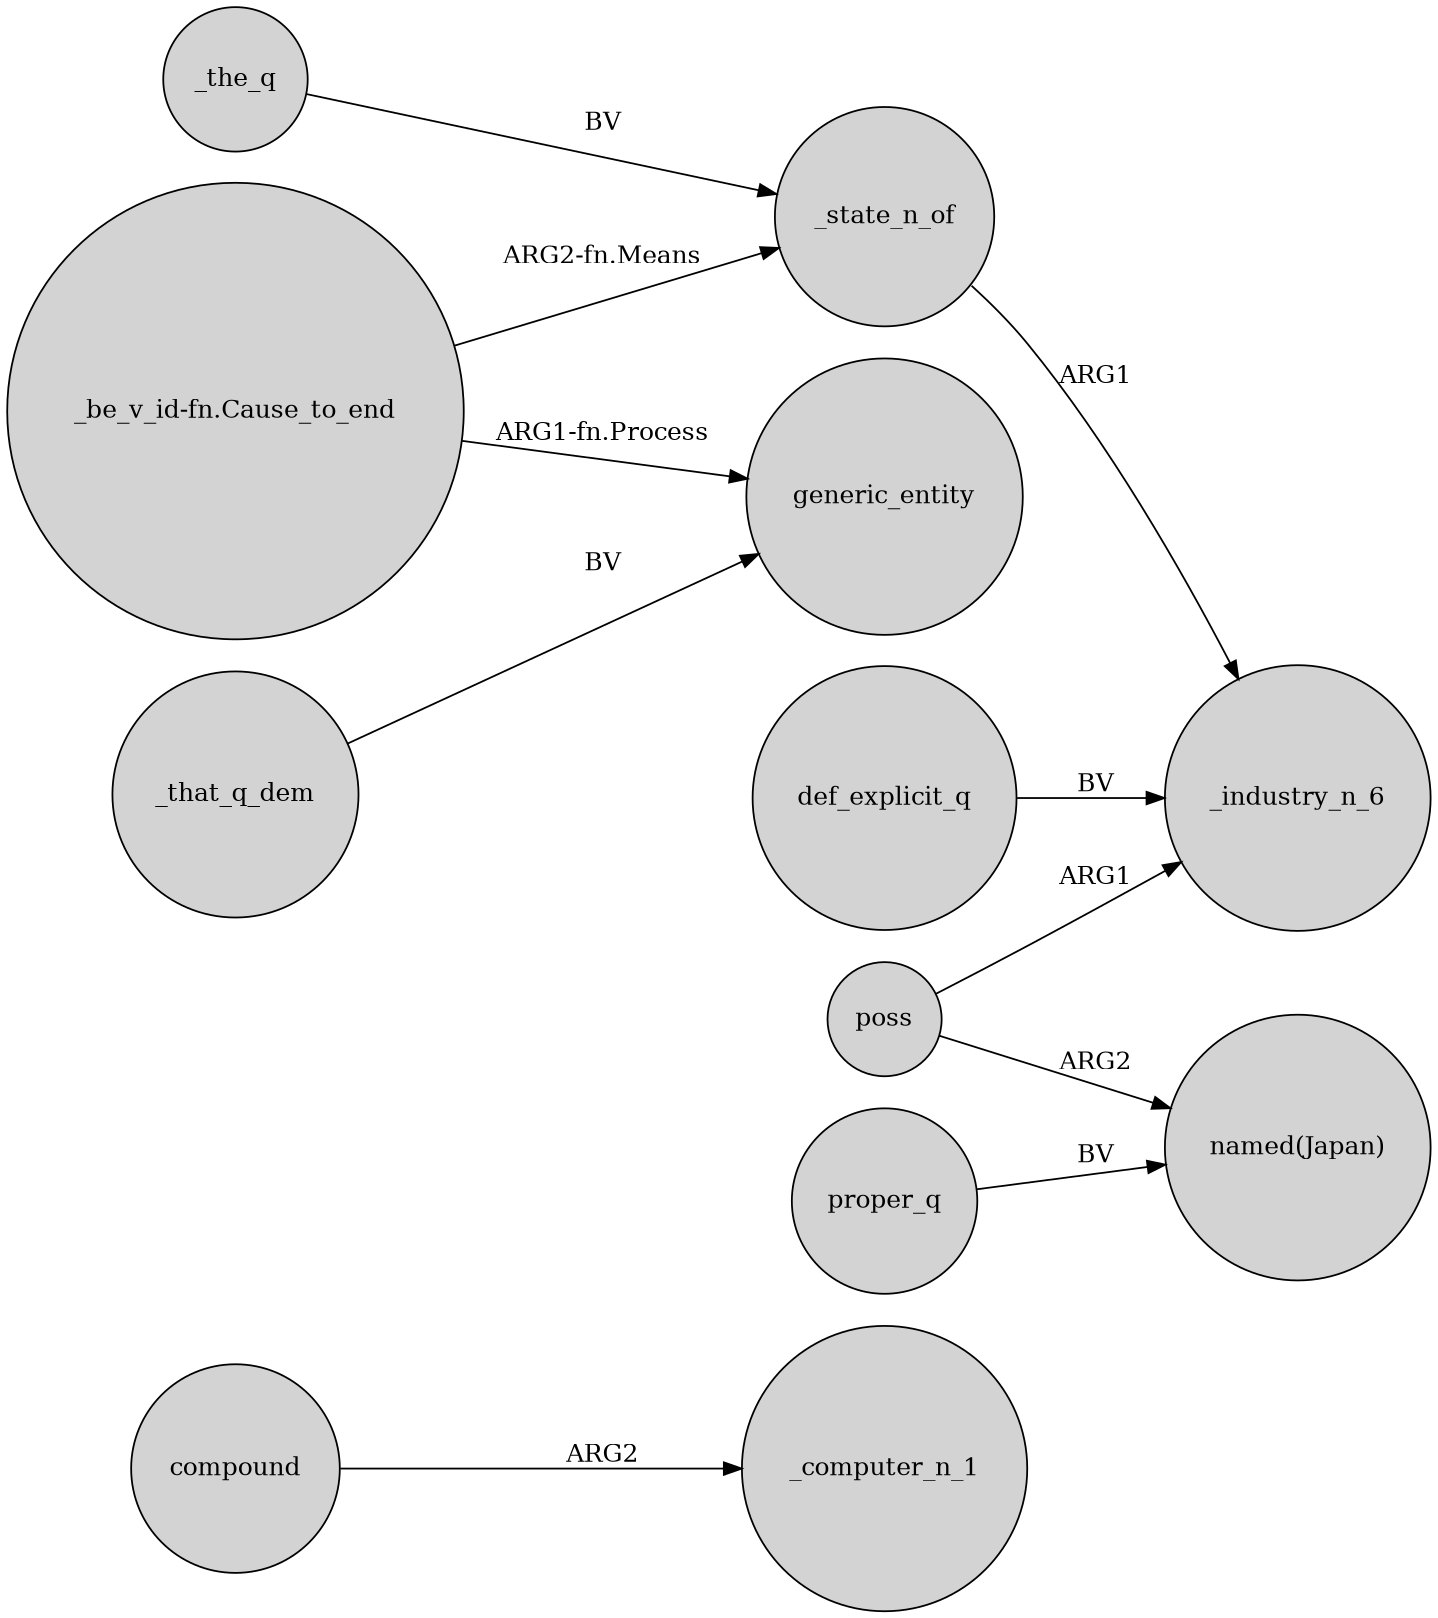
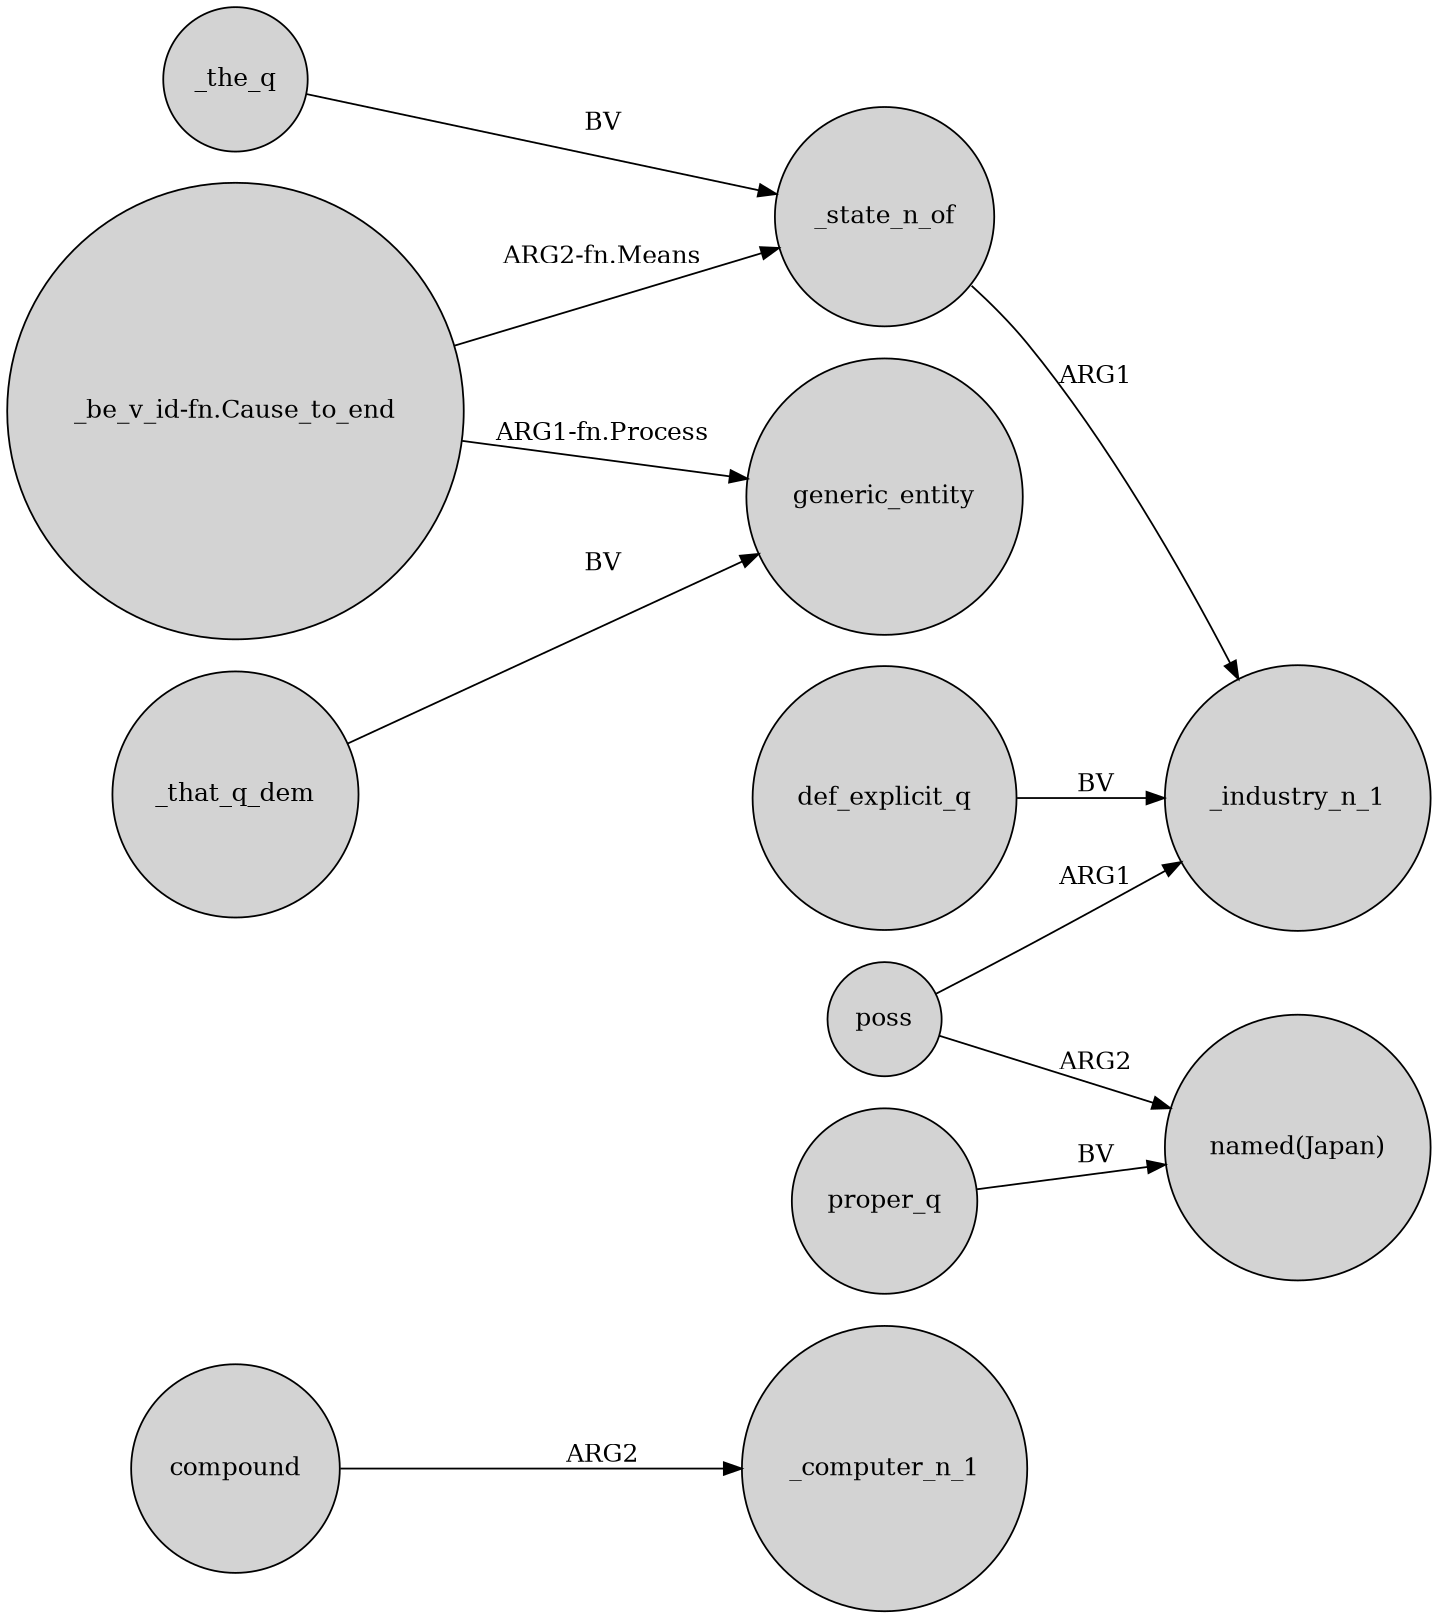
(1298, 798) -> (1298, 798)
